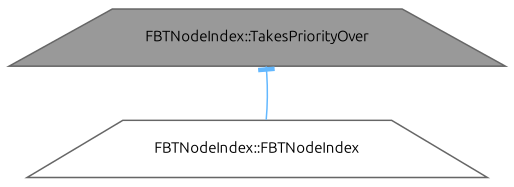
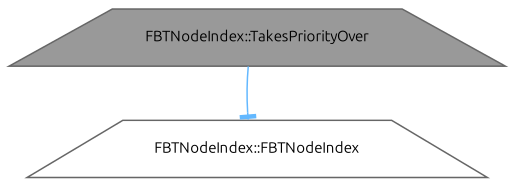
(267, 97) -> (247, 89)
